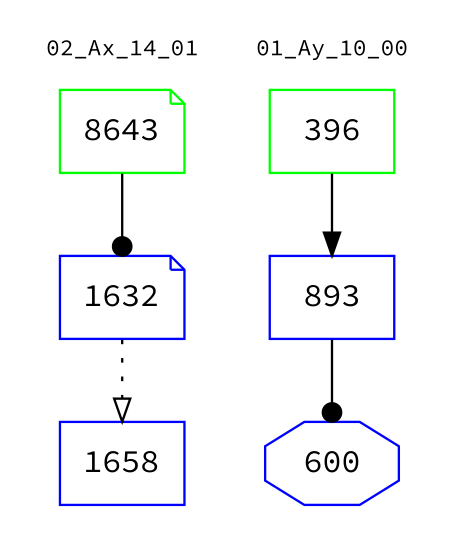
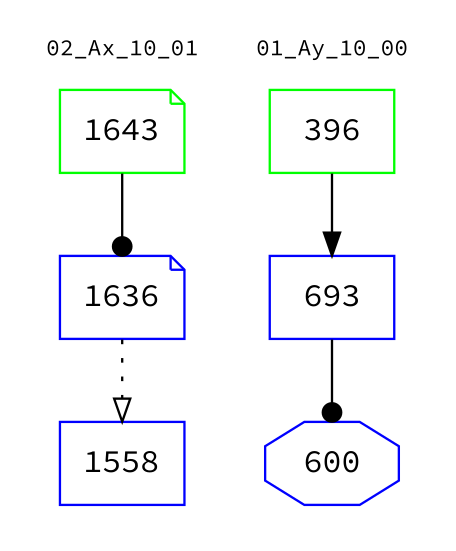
(123, 50) -> (123, 50)
(122, 131) -> (122, 131)
(122, 297) -> (122, 297)
(332, 297) -> (332, 297)
(122, 463) -> (122, 463)
